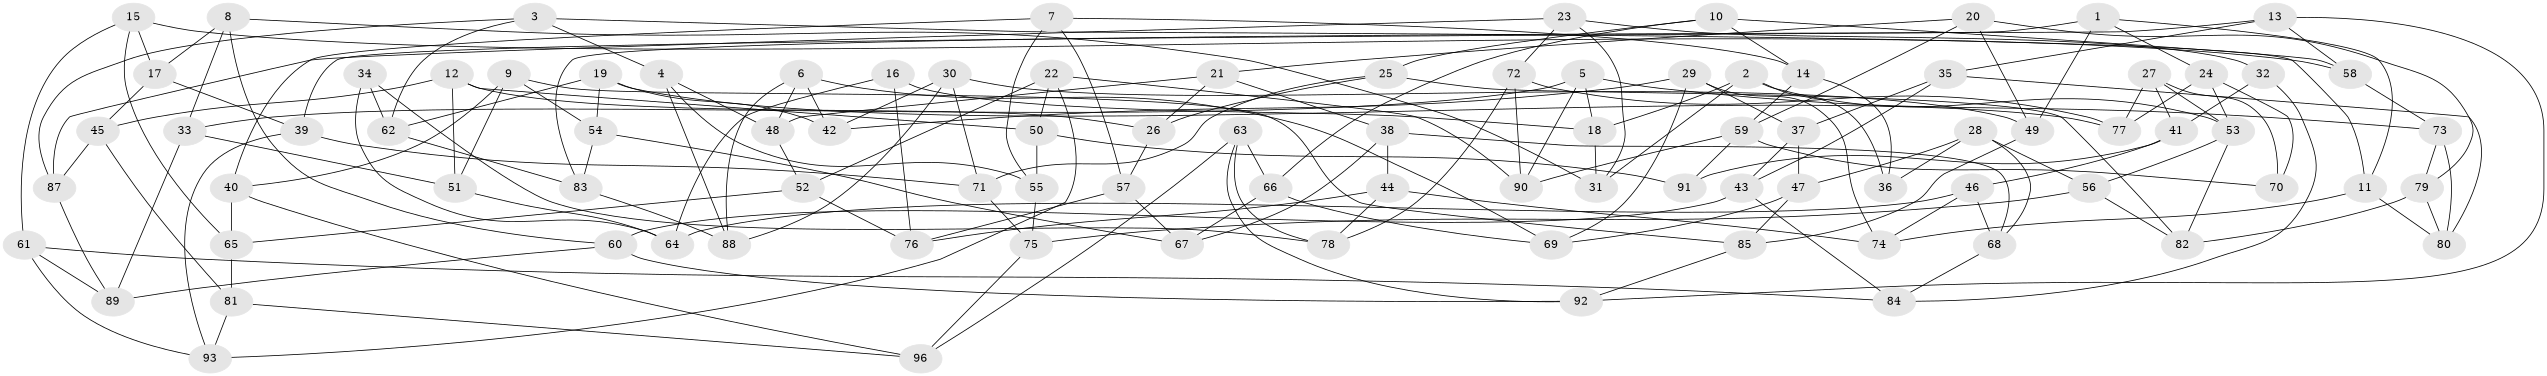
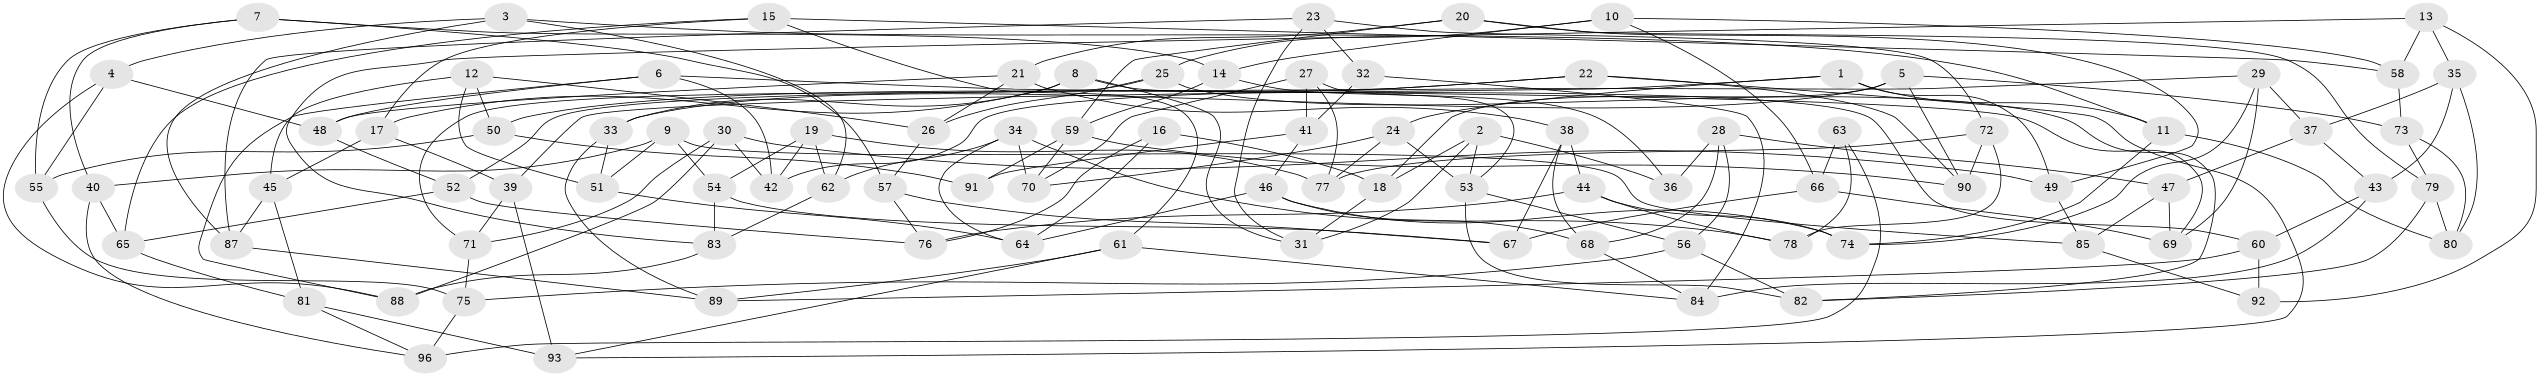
none -> (1022, 160)
(1344, 275) -> none
